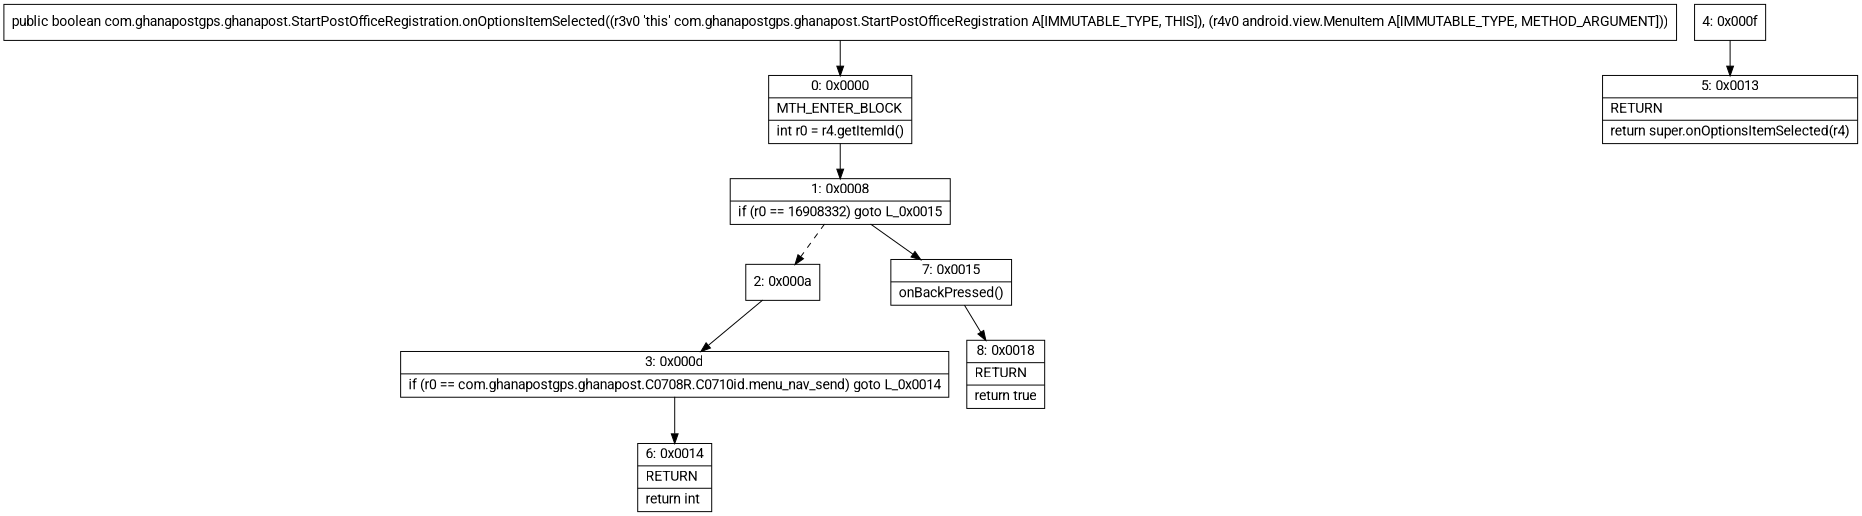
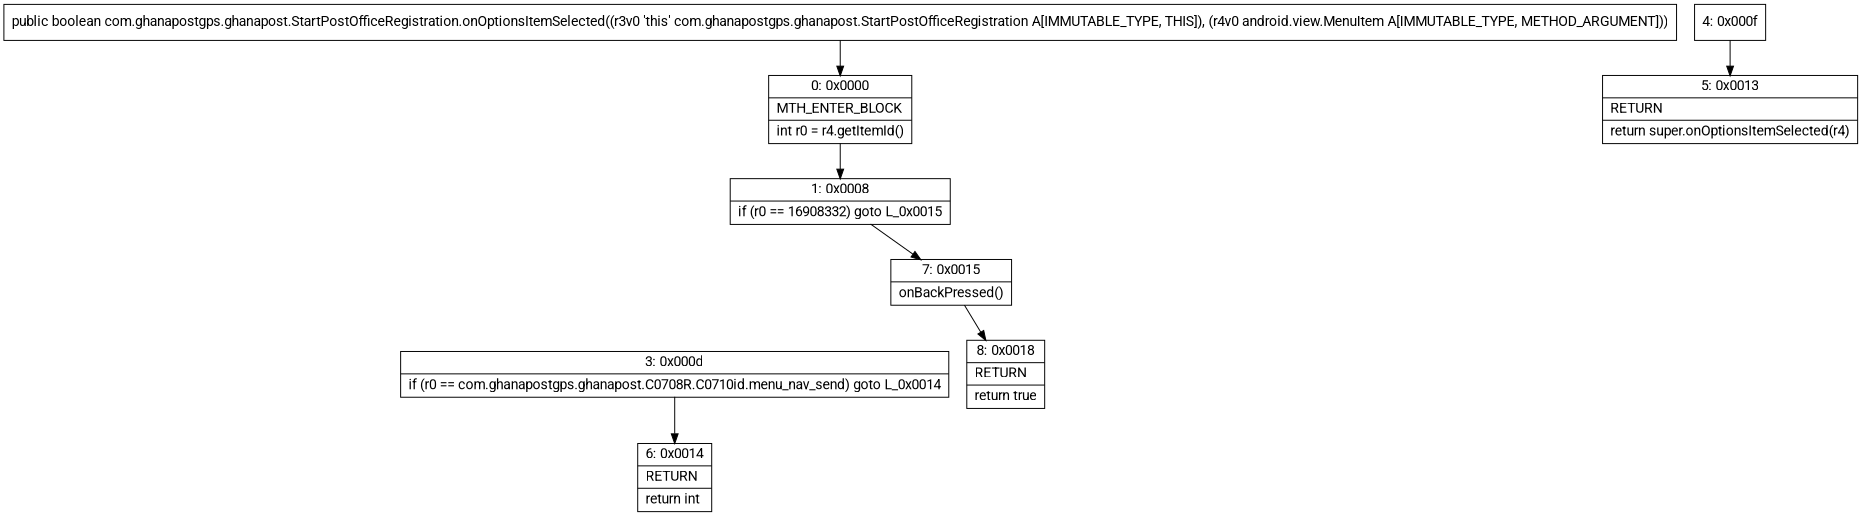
(783, 282) -> none
